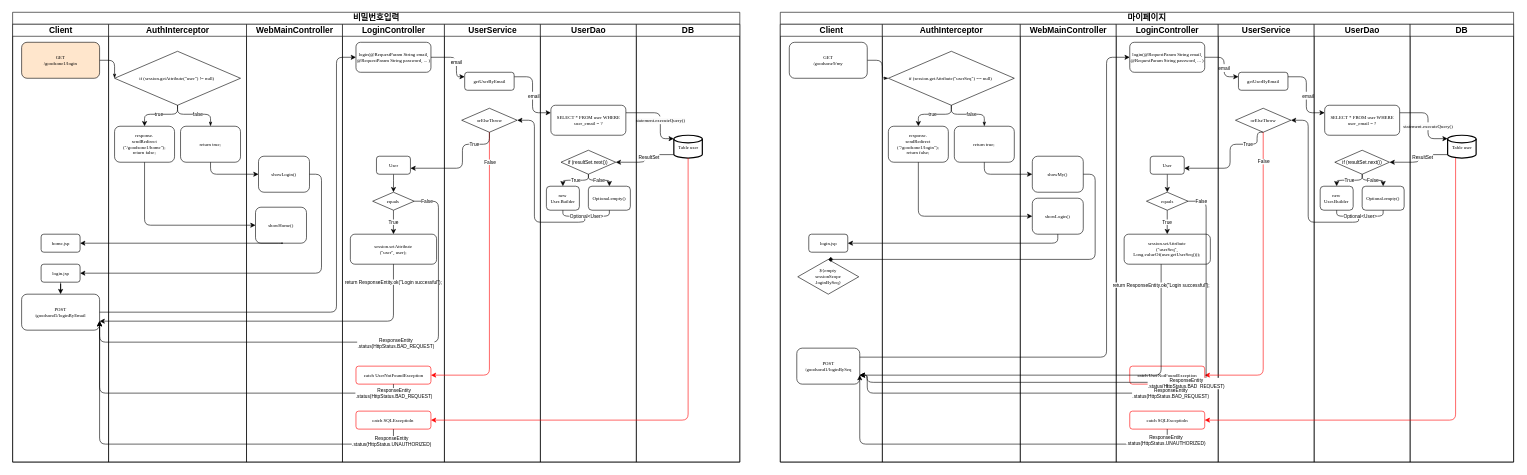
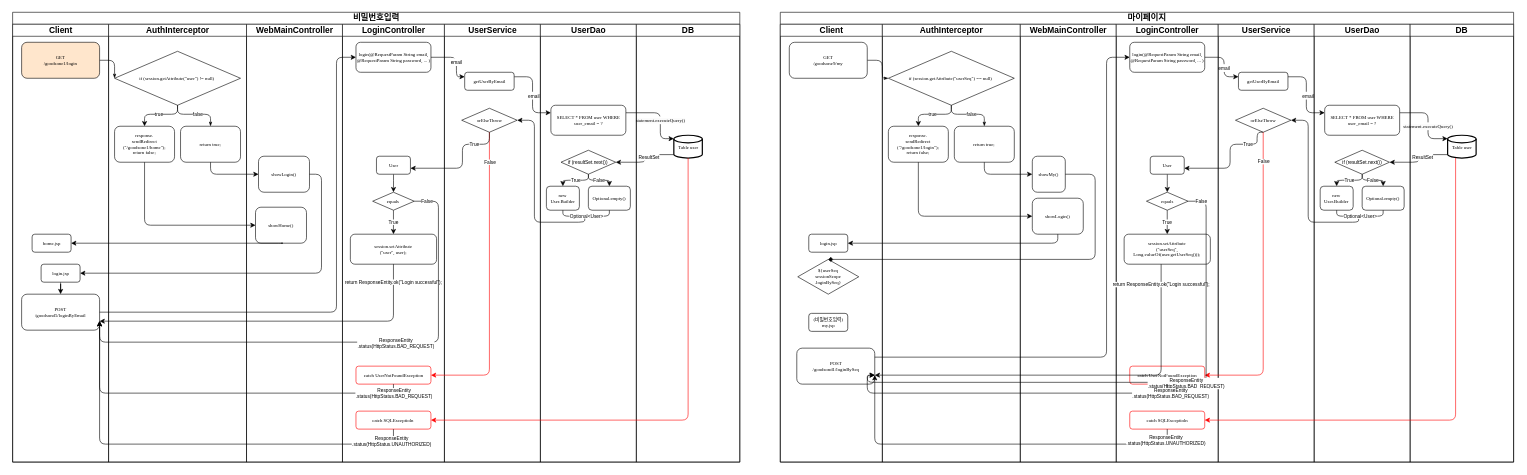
(1058, 174) -> (1049, 174)
(60, 243) -> (51, 243)
(828, 277) -> (828, 277)
none -> (828, 323)
(828, 366) -> (836, 366)
